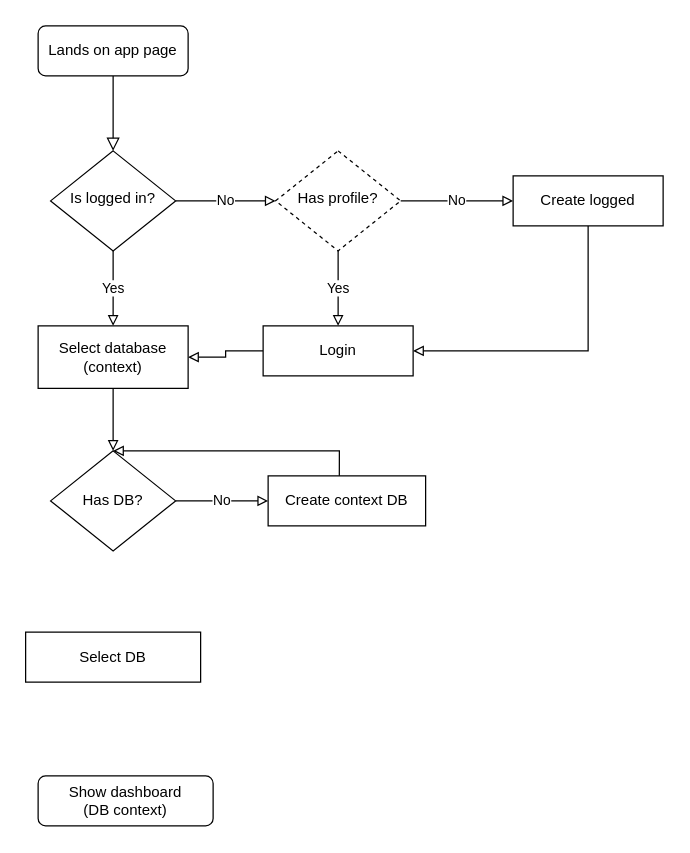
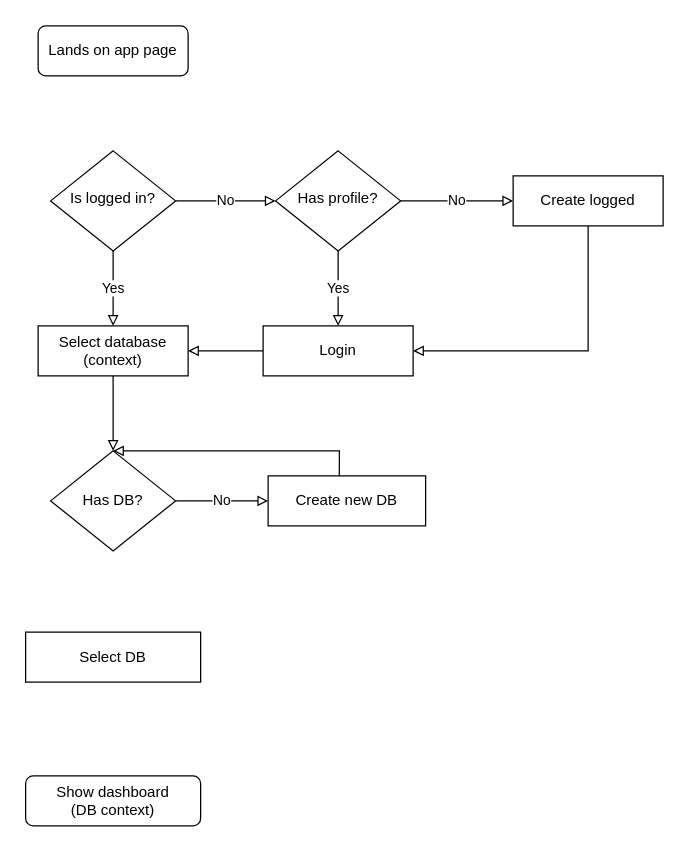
(113, 107) -> none
(338, 201) -> (338, 201)
(113, 357) -> (113, 351)
(347, 501) -> (347, 501)
(126, 801) -> (113, 801)
